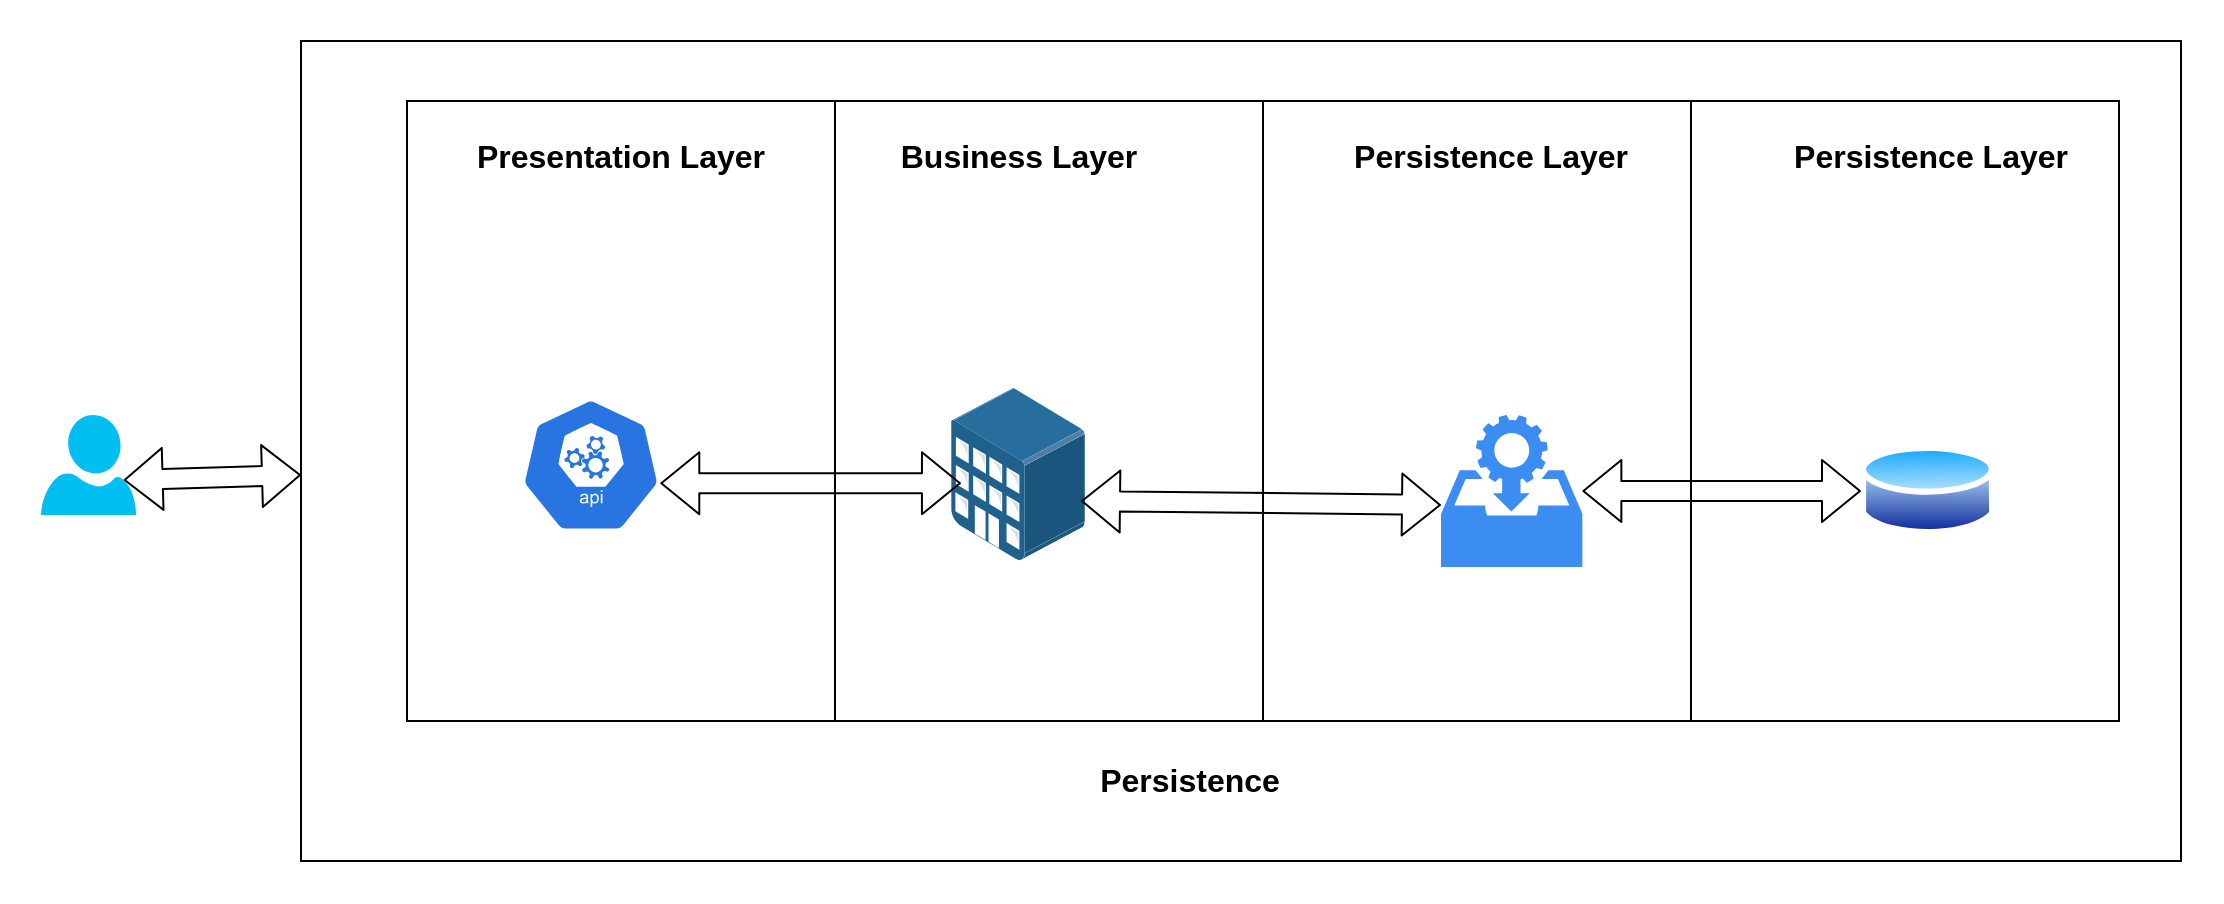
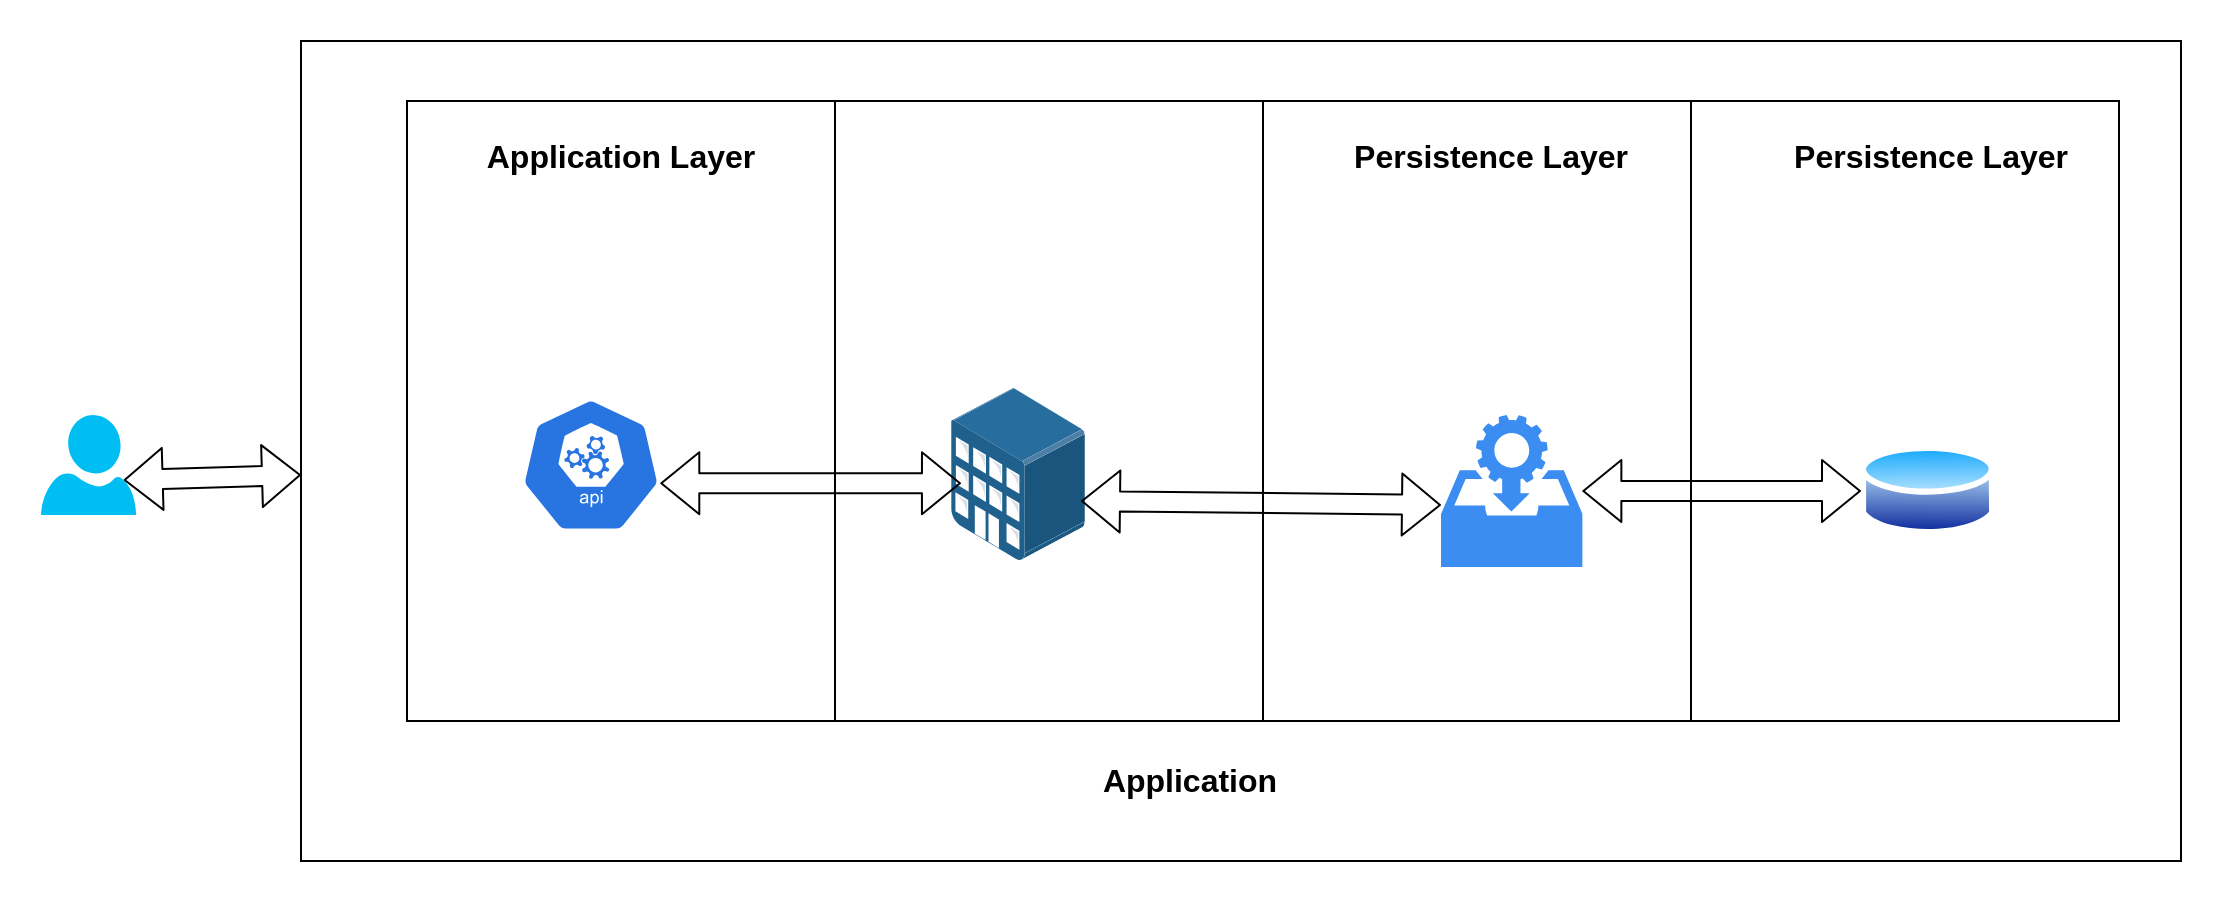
(622, 157) -> (622, 157)
(1019, 157) -> none
(1191, 781) -> (1191, 781)
